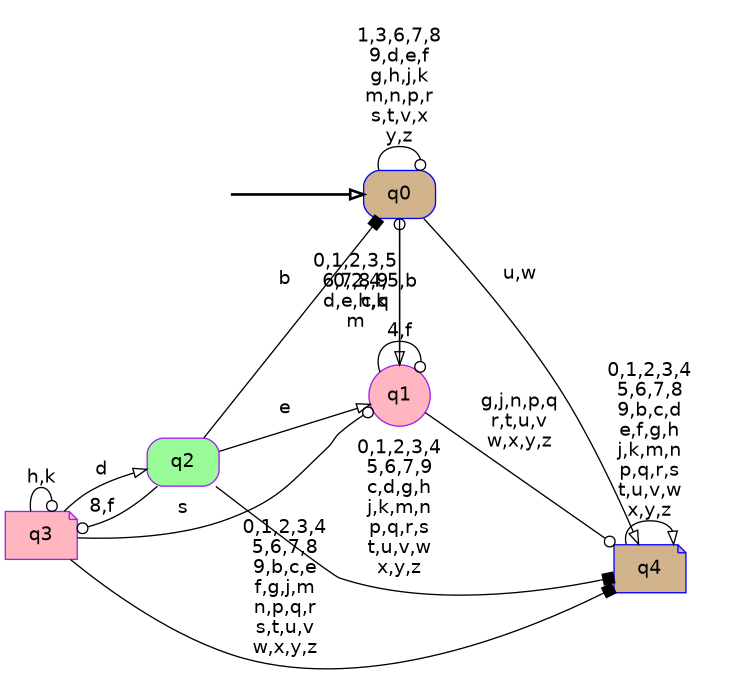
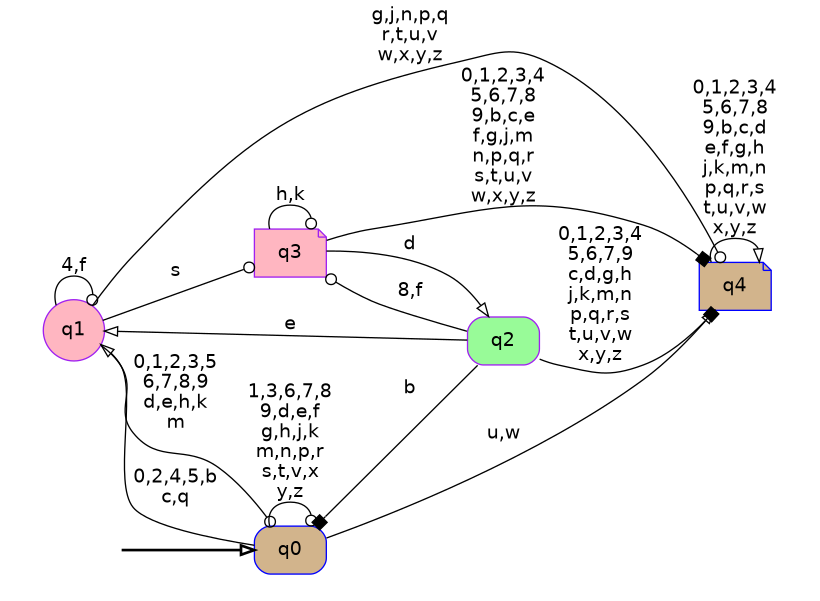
(237, 515) -> (173, 295)
